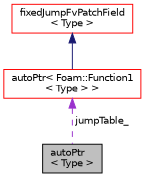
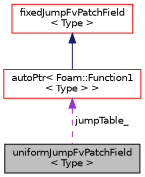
(72, 159) -> (72, 159)
